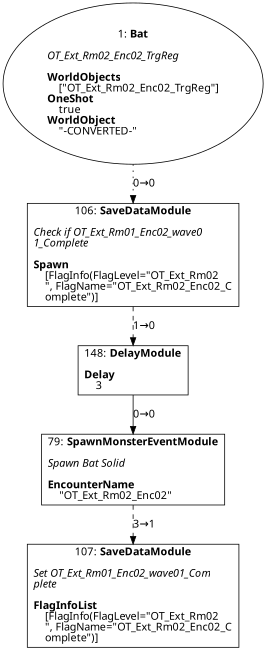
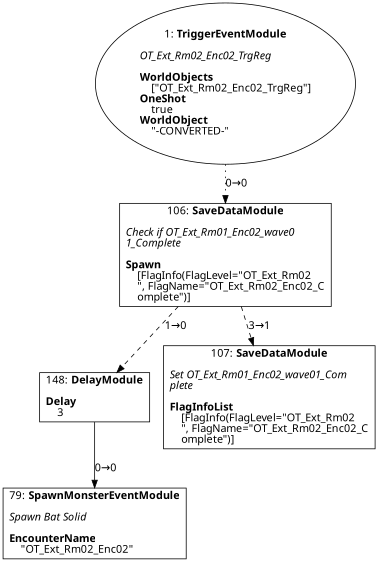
(139, 34) -> (232, 34)
(133, 521) -> (246, 322)
